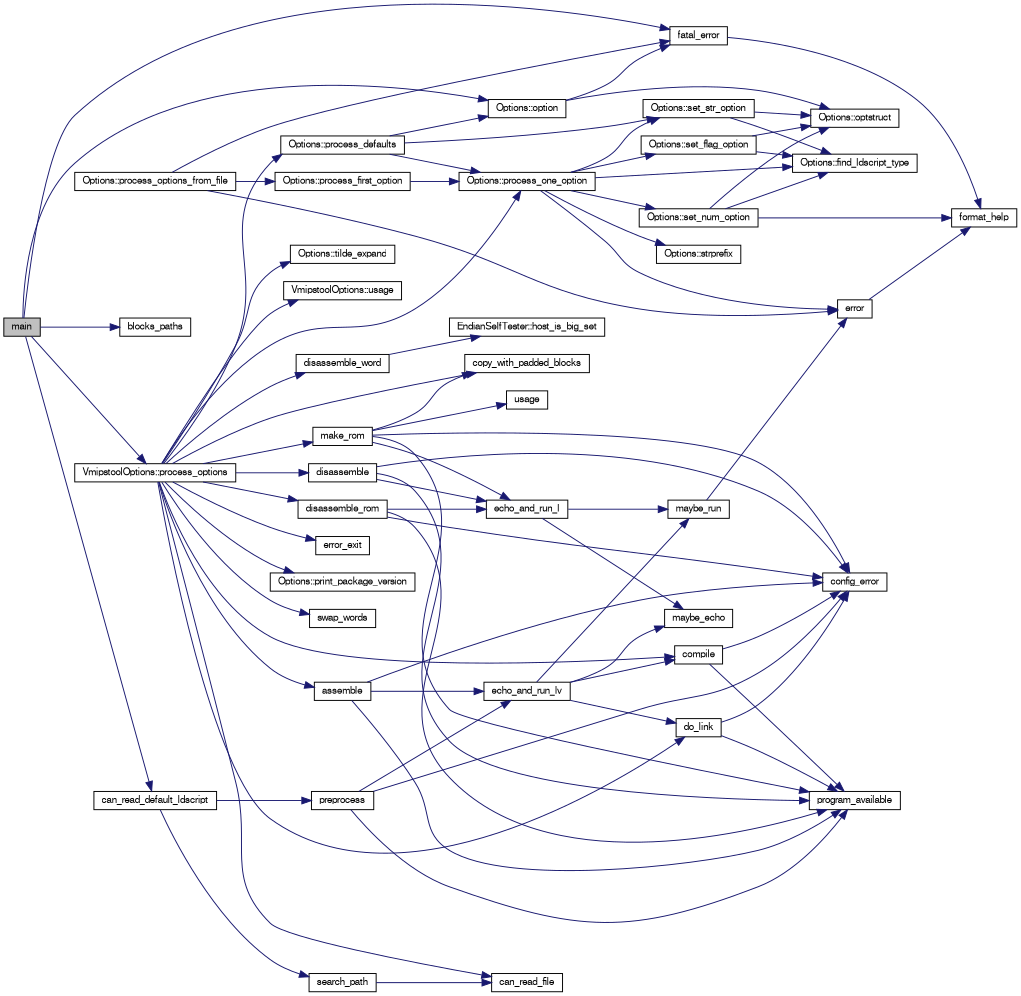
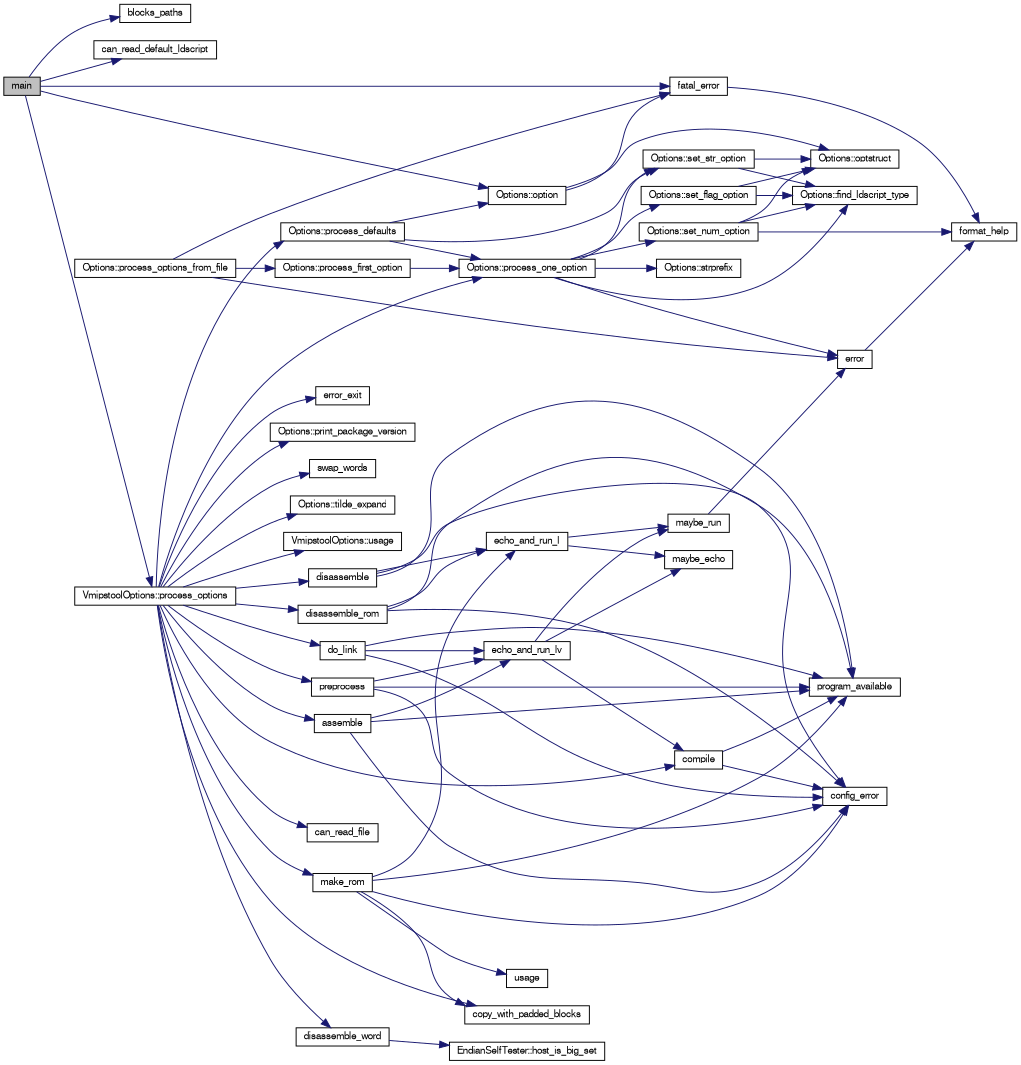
(616, 710) -> (420, 651)
(263, 801) -> (232, 649)
(343, 983) -> none
